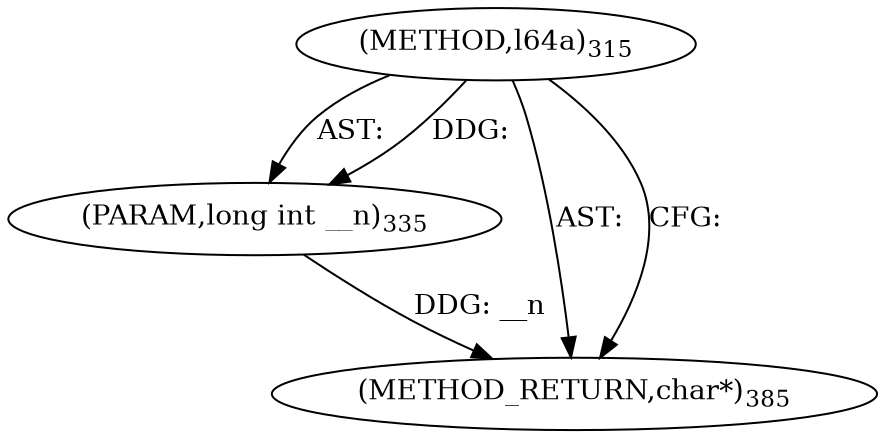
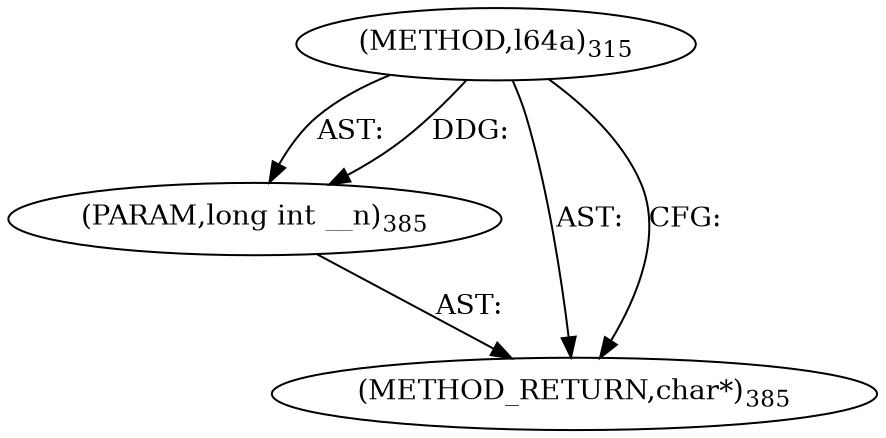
(406, 216) -> (406, 216)
(480, 306) -> (474, 306)
